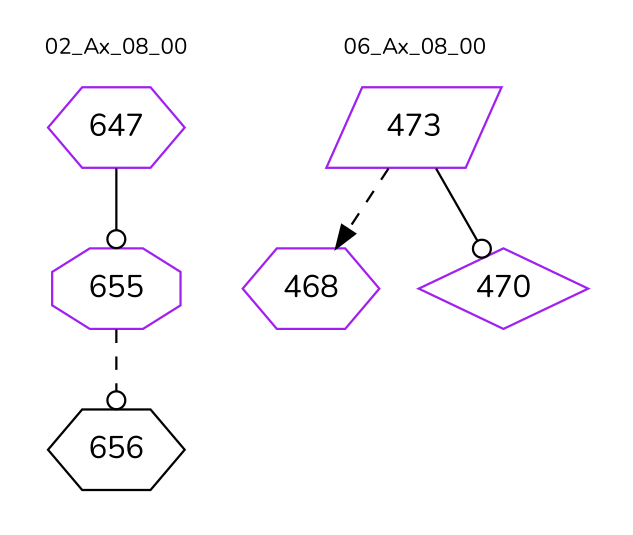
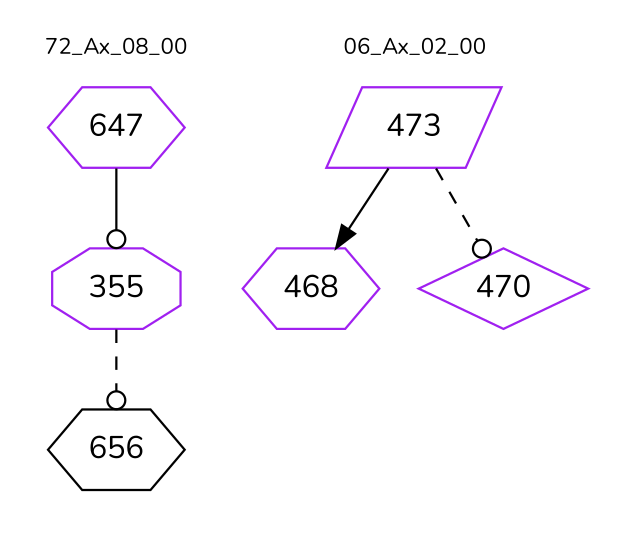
(116, 48) -> (116, 48)
(415, 48) -> (415, 48)
(369, 199) -> (369, 199)
(457, 205) -> (457, 205)
(116, 289) -> (116, 289)
